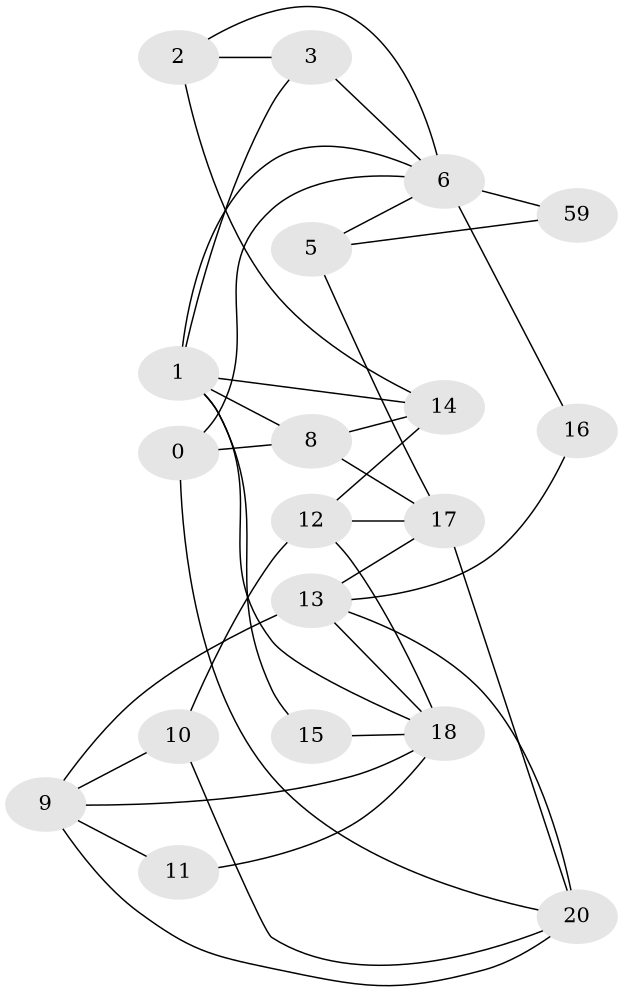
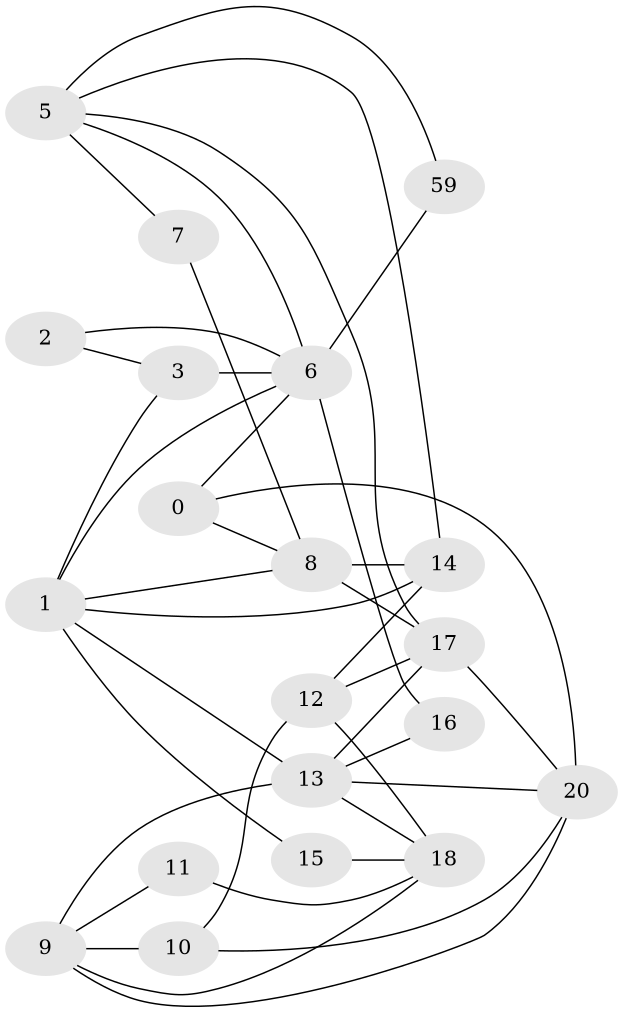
none -> (179, 237)
(257, 269) -> (381, 172)
(267, 633) -> (179, 693)
